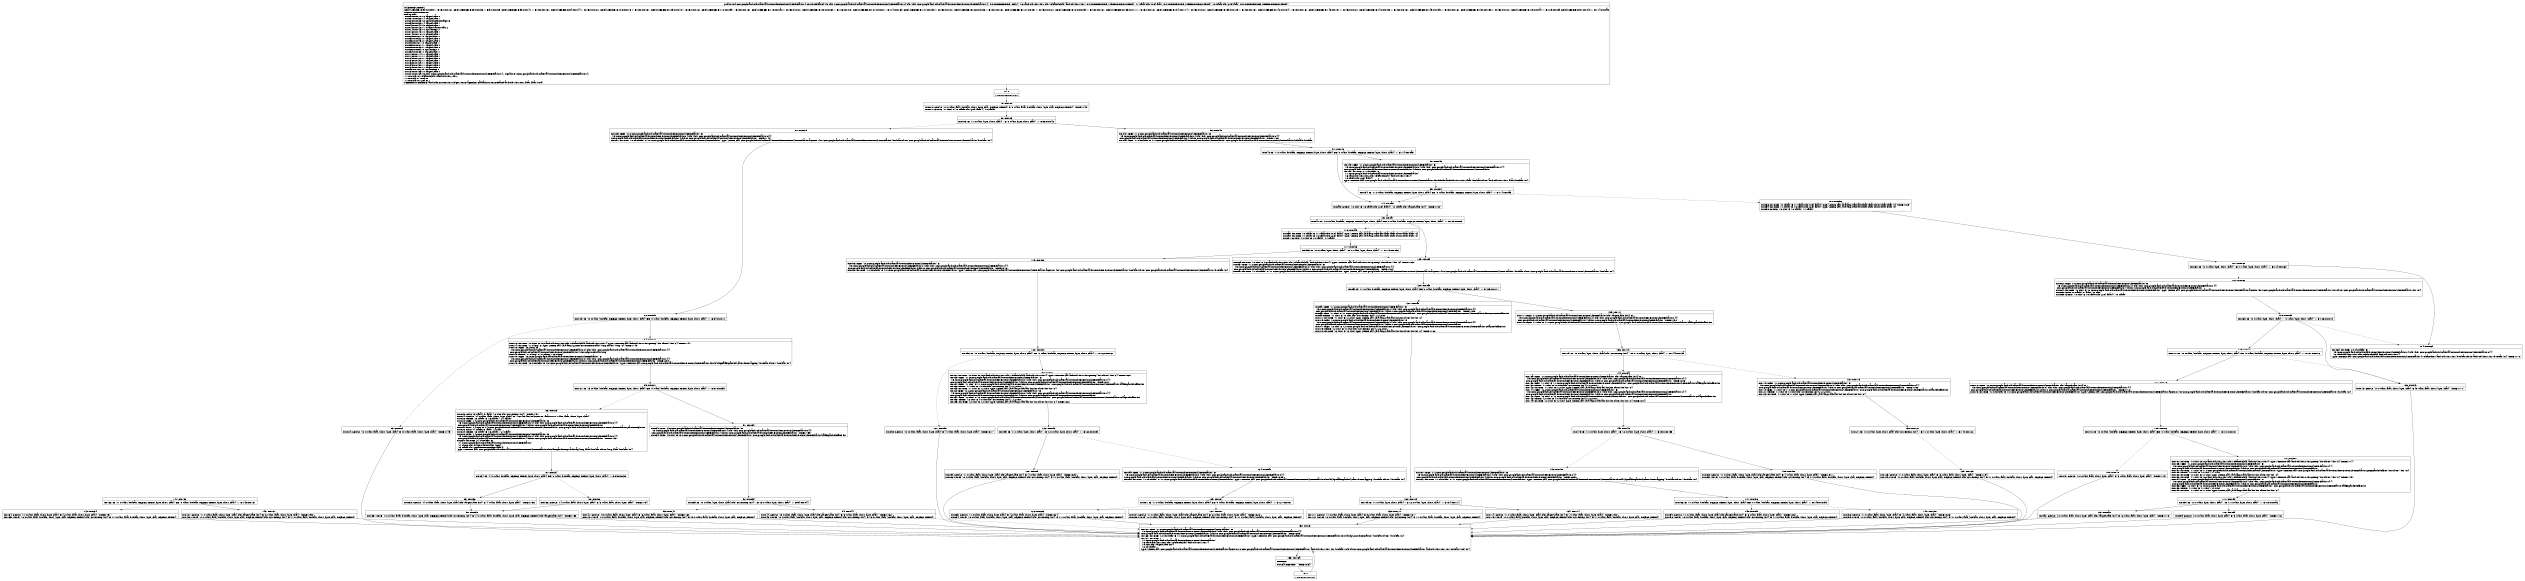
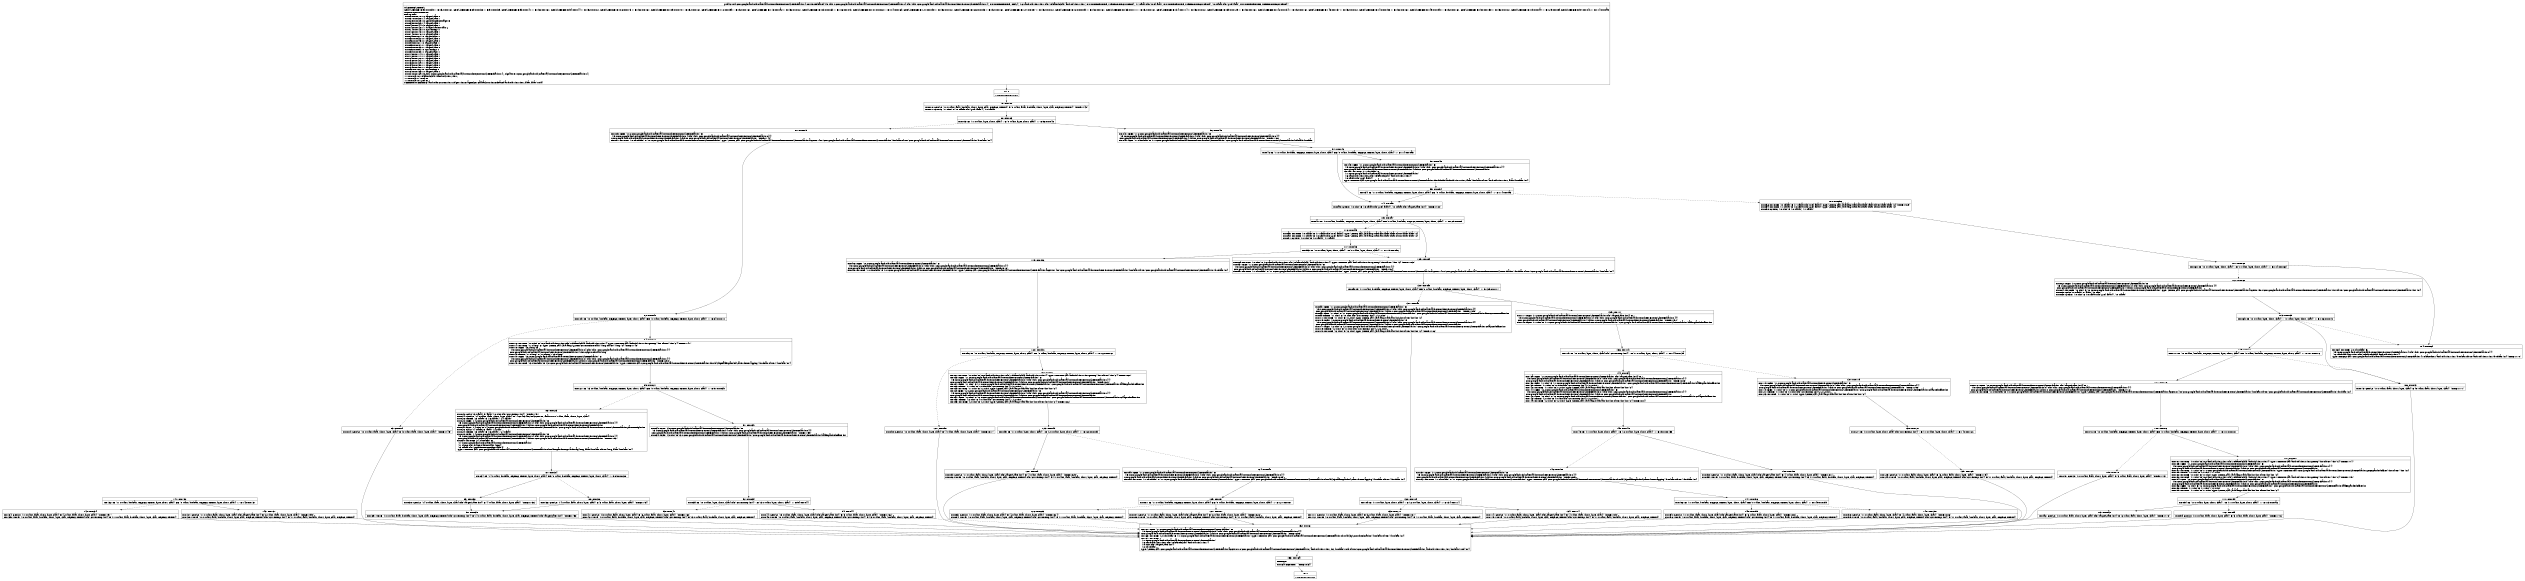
(1315, 563) -> (1243, 521)
